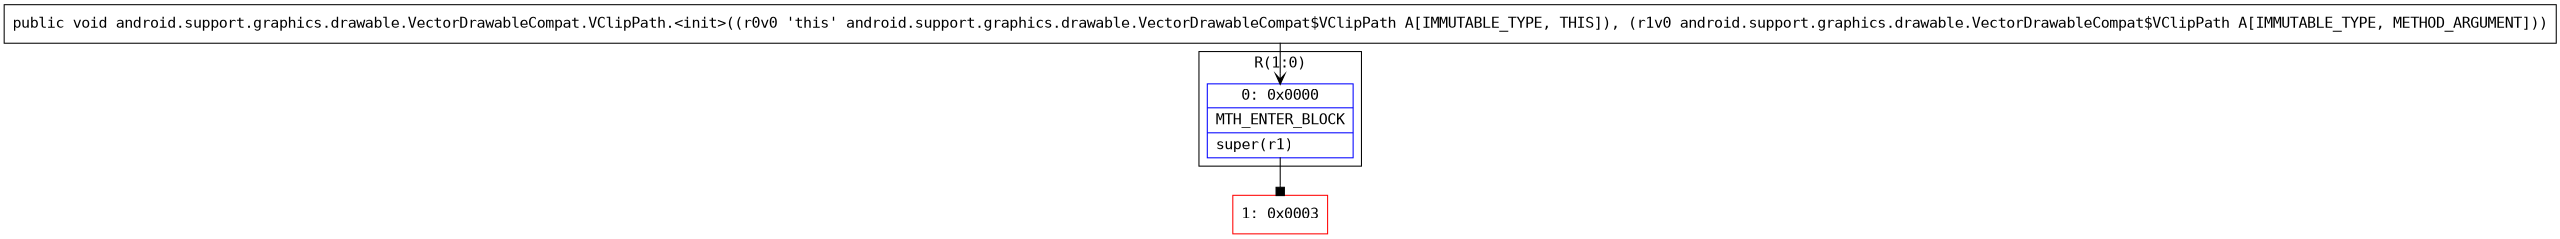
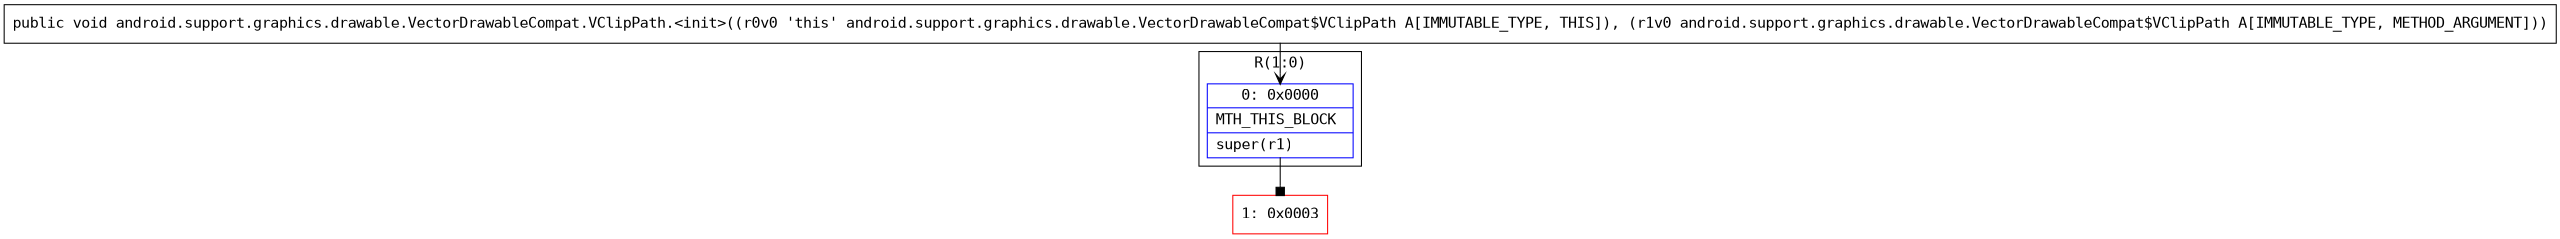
(1280, 120) -> (1276, 120)
